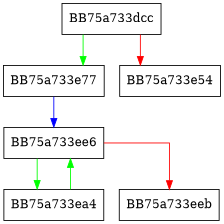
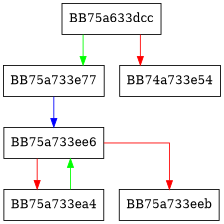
(112, 19) -> (112, 19)
(170, 81) -> (170, 81)
(37, 170) -> (37, 170)
